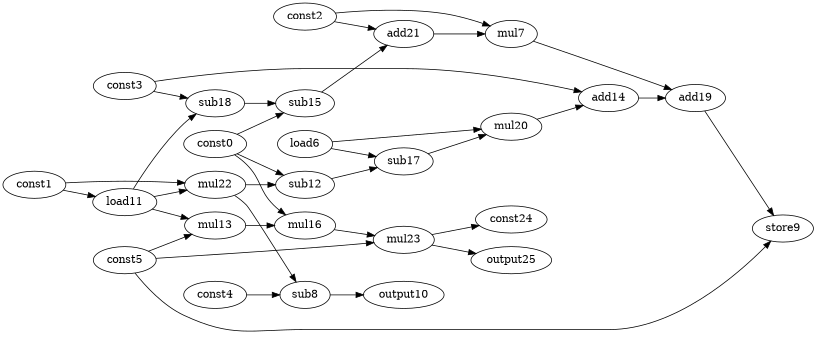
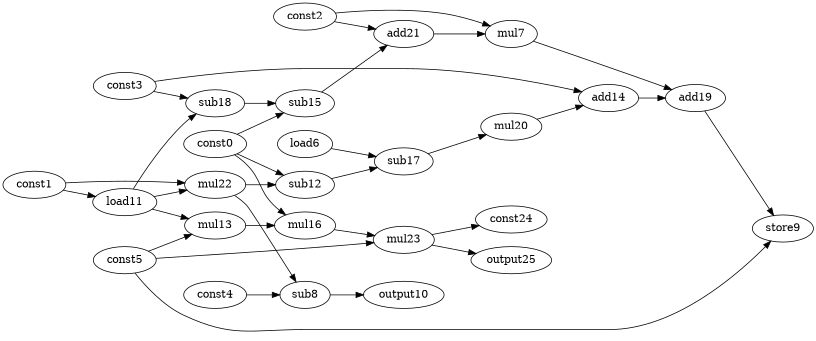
(403, 136) -> none
